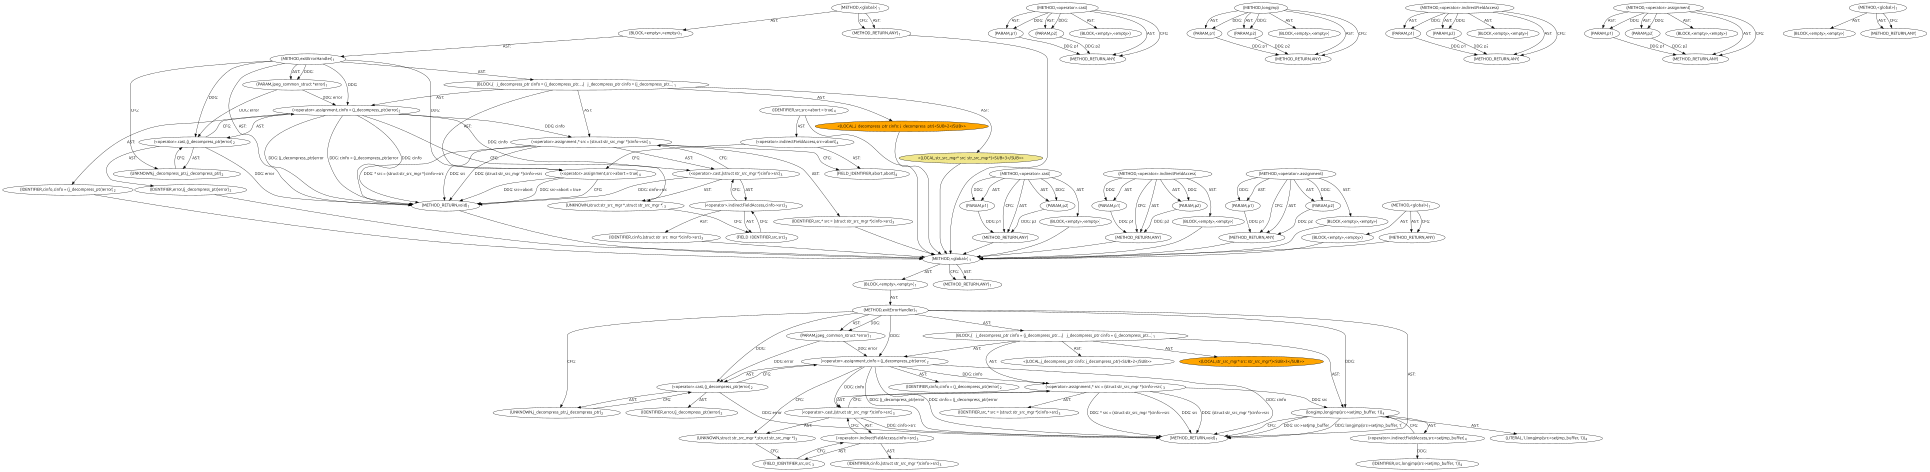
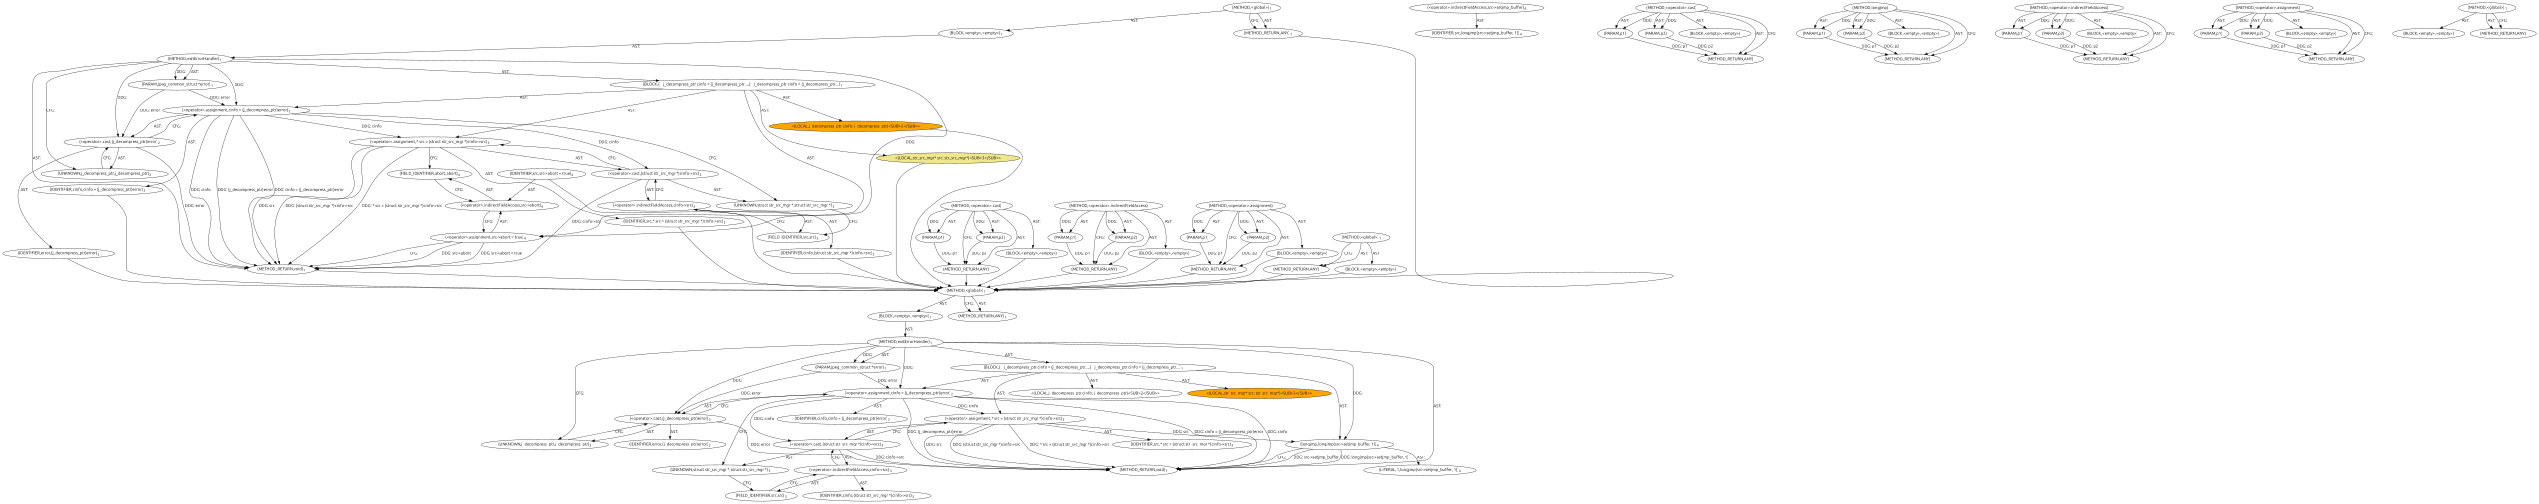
none -> (450, 193)
none -> (497, 224)
(1412, 419) -> none
(1403, 423) -> none
(1423, 451) -> (1481, 21)
